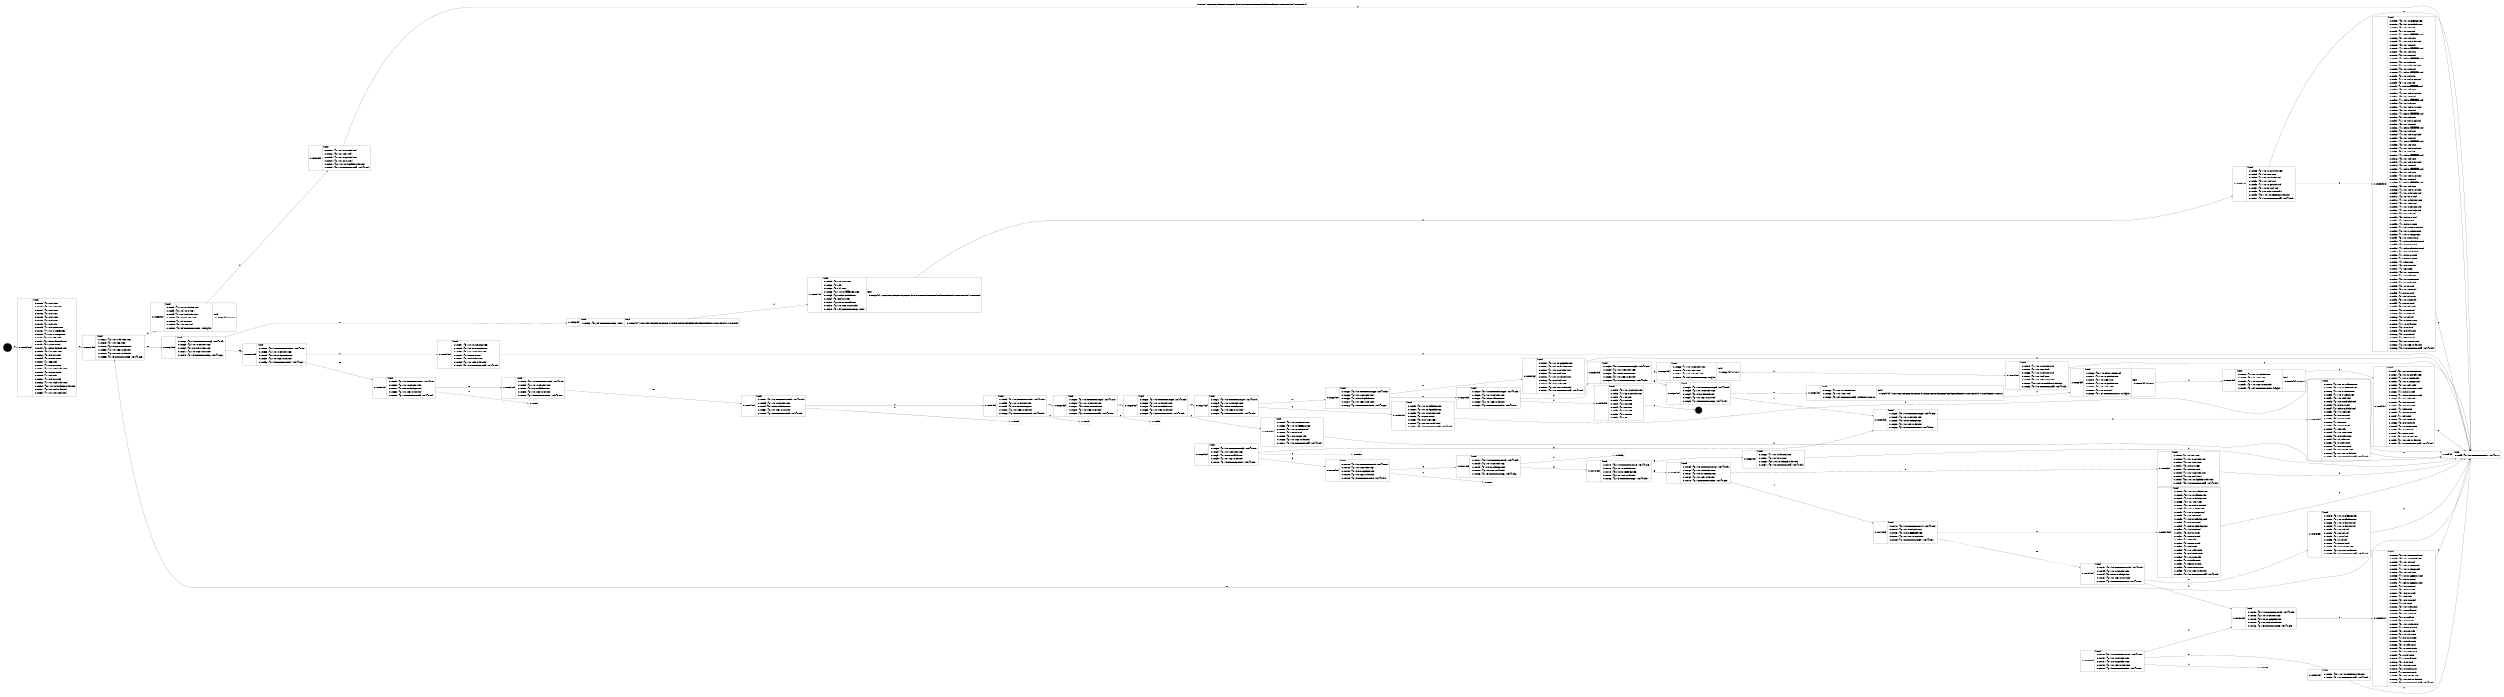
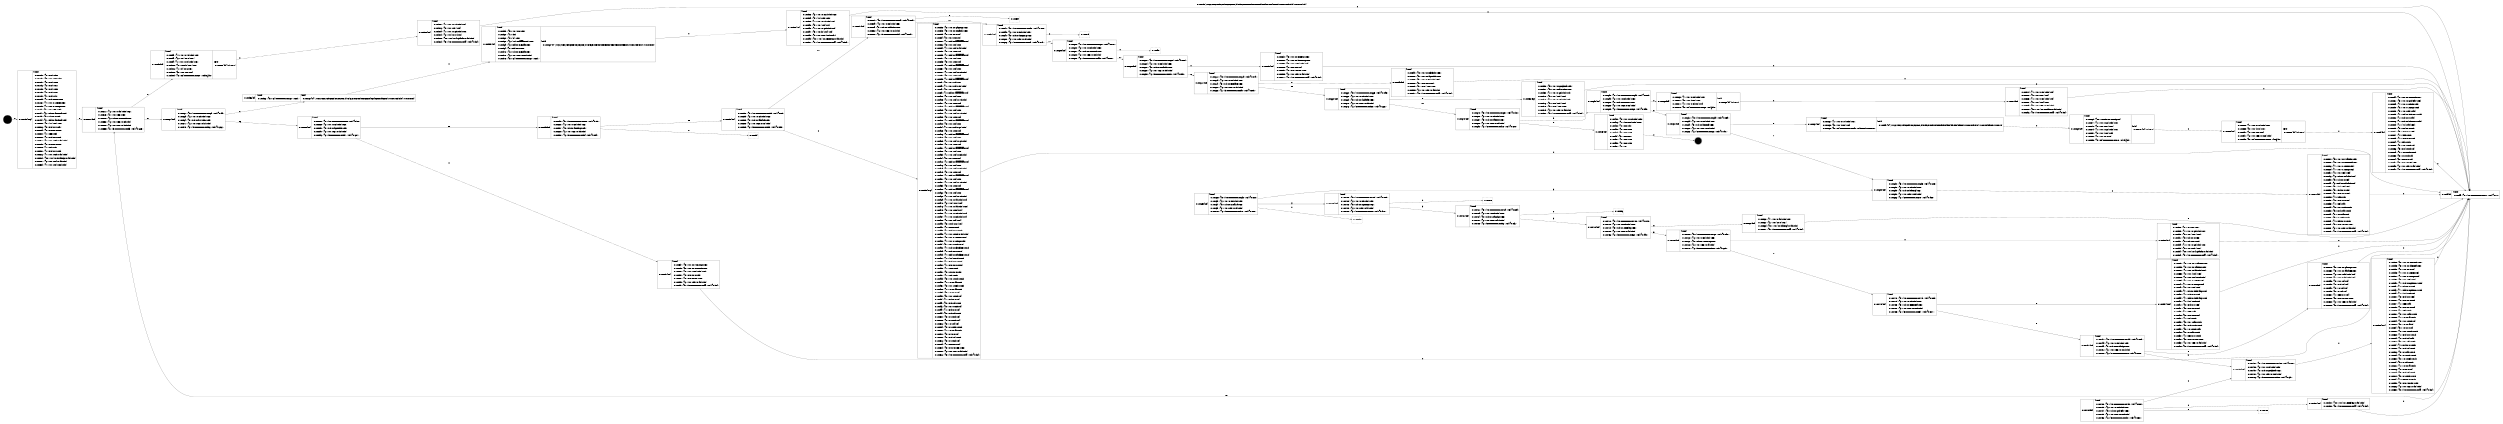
(2333, 184) -> (850, 155)
